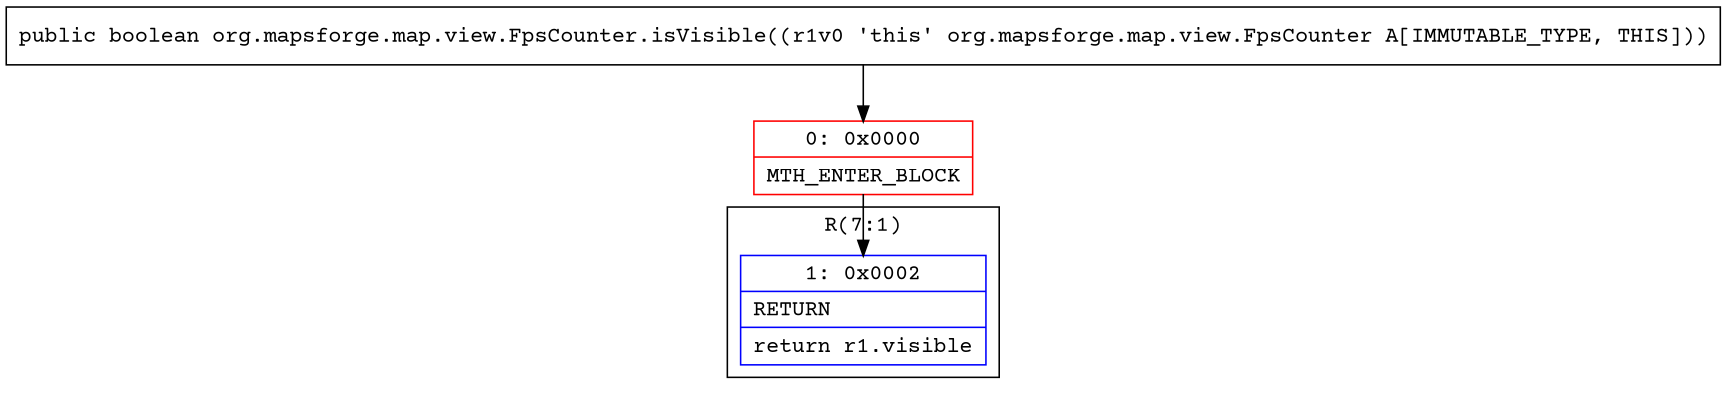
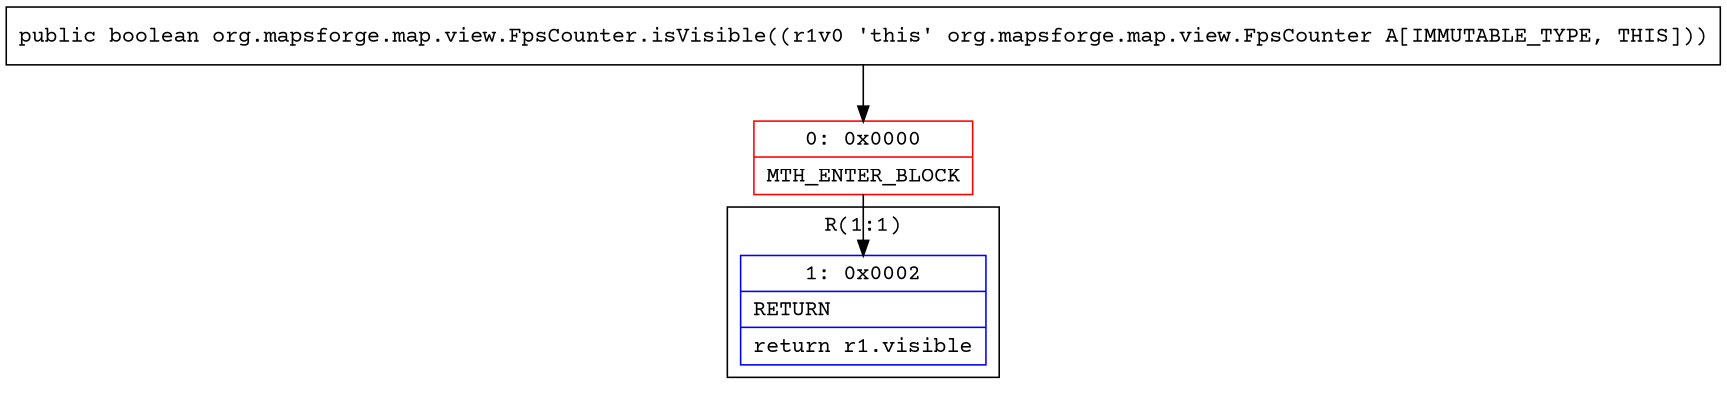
(863, 225) -> (863, 225)
